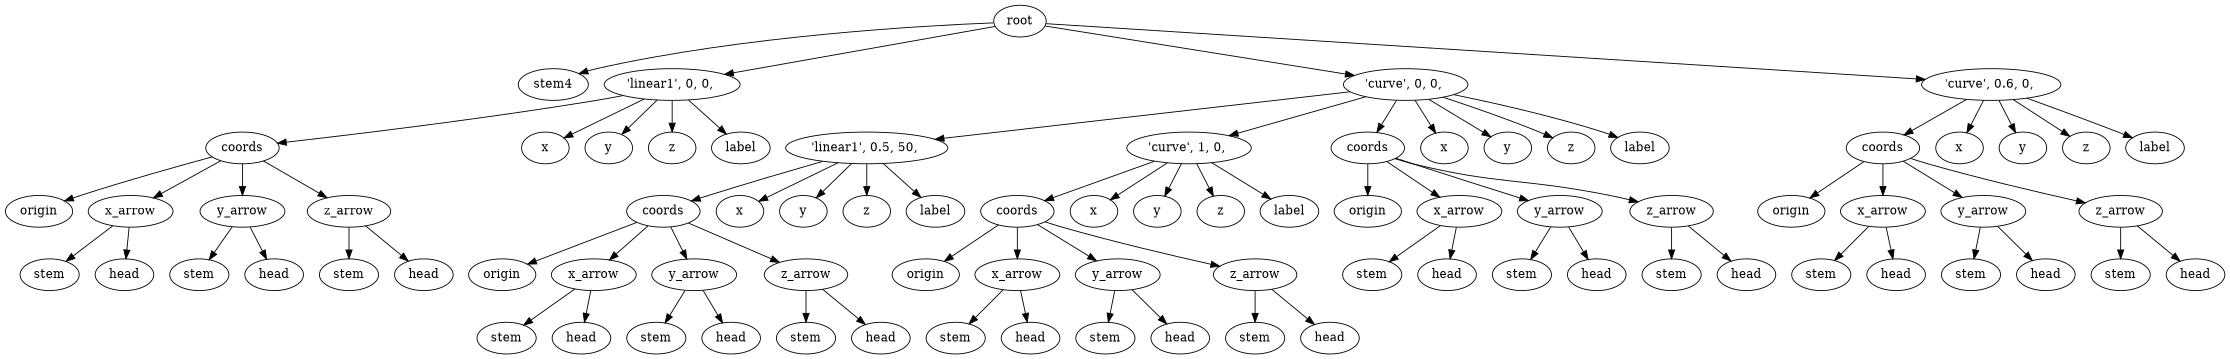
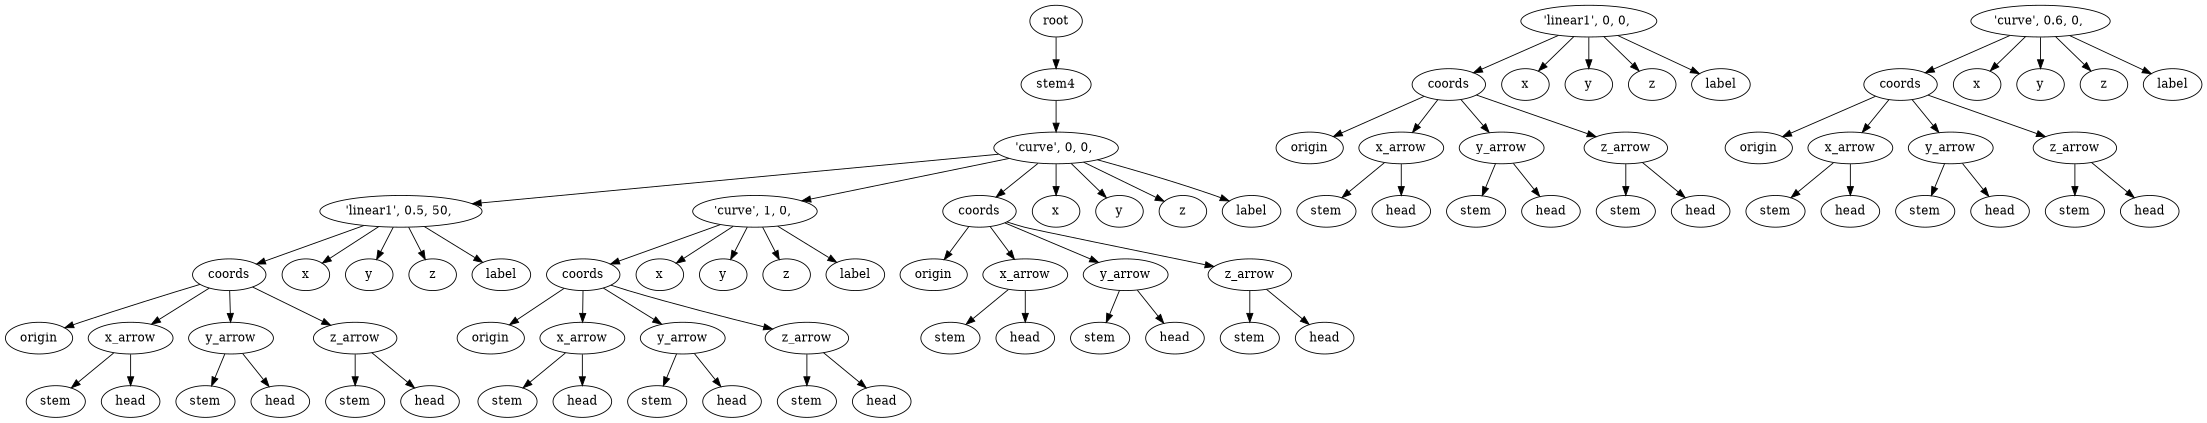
(864, 50) -> none
(1195, 50) -> (1056, 112)
(1481, 51) -> none
